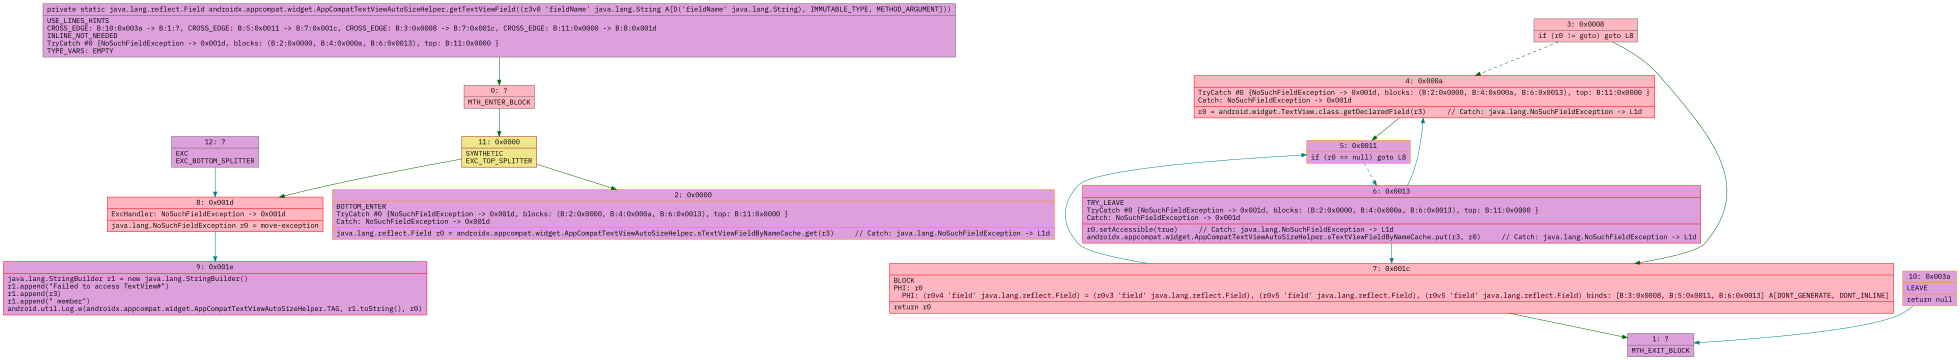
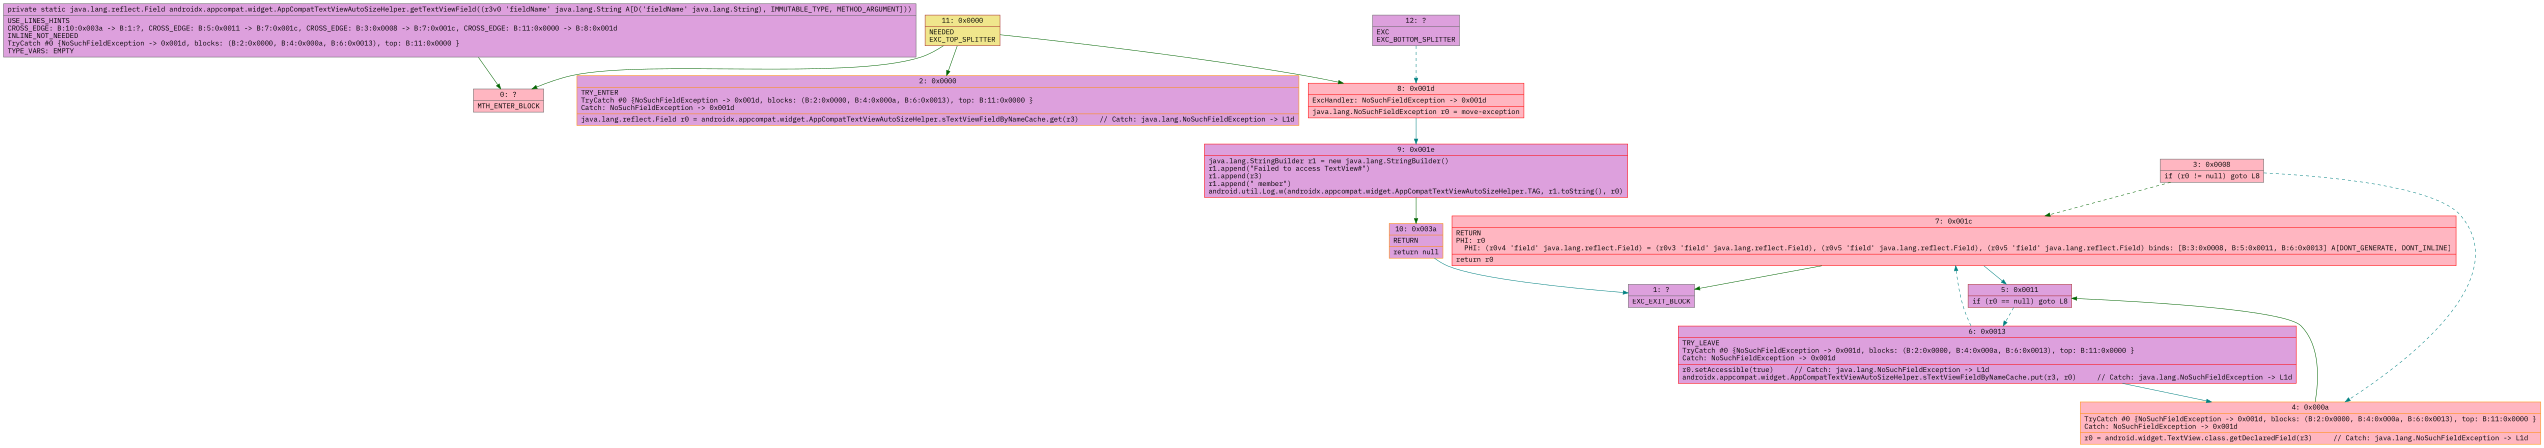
(1586, 36) -> (2212, 176)
(1519, 58) -> (2469, 231)
(1424, 97) -> (2311, 423)
(499, 120) -> (741, 69)
(1359, 152) -> (2020, 296)
(485, 154) -> (942, 32)
(1719, 158) -> (2110, 198)
(215, 180) -> (1416, 62)
(361, 207) -> (600, 93)
none -> (1416, 208)
(1392, 251) -> (1961, 299)
(904, 281) -> (1469, 233)
(1917, 288) -> (1406, 241)
(1661, 351) -> (1661, 301)
